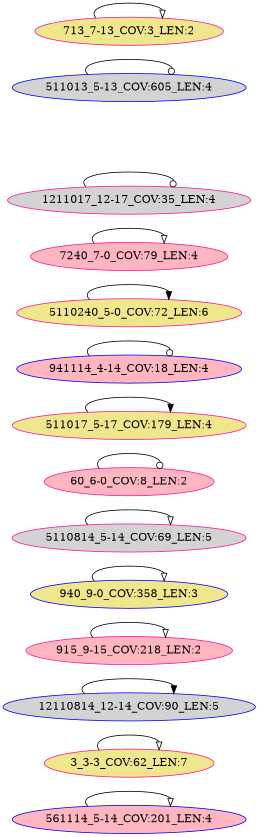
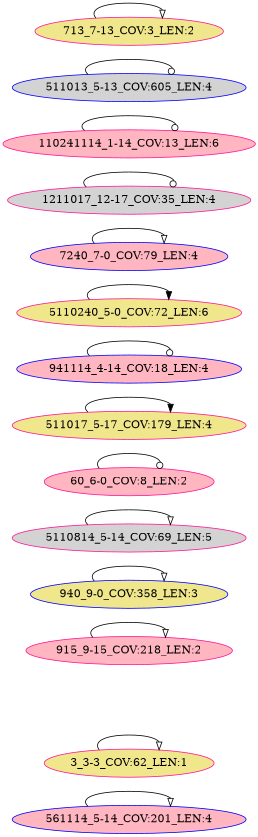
none -> (129, 144)
(129, 256) -> (129, 256)
(129, 707) -> none
(129, 763) -> (129, 763)
